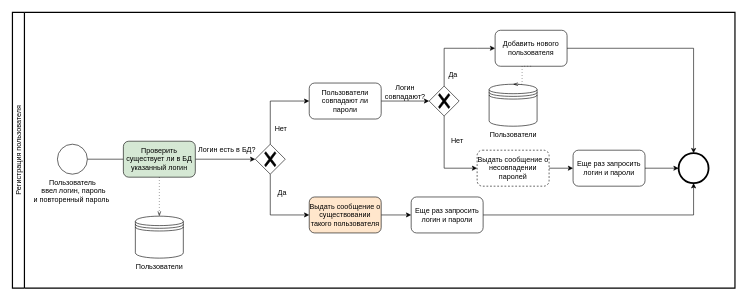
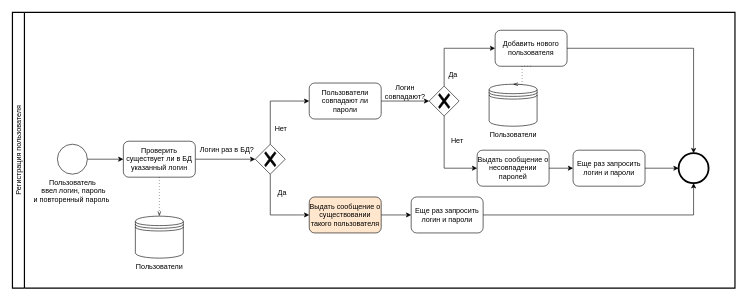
(227, 150) -> (227, 150)
(119, 159) -> (117, 159)
(159, 159) -> (159, 159)
(513, 168) -> (513, 168)
